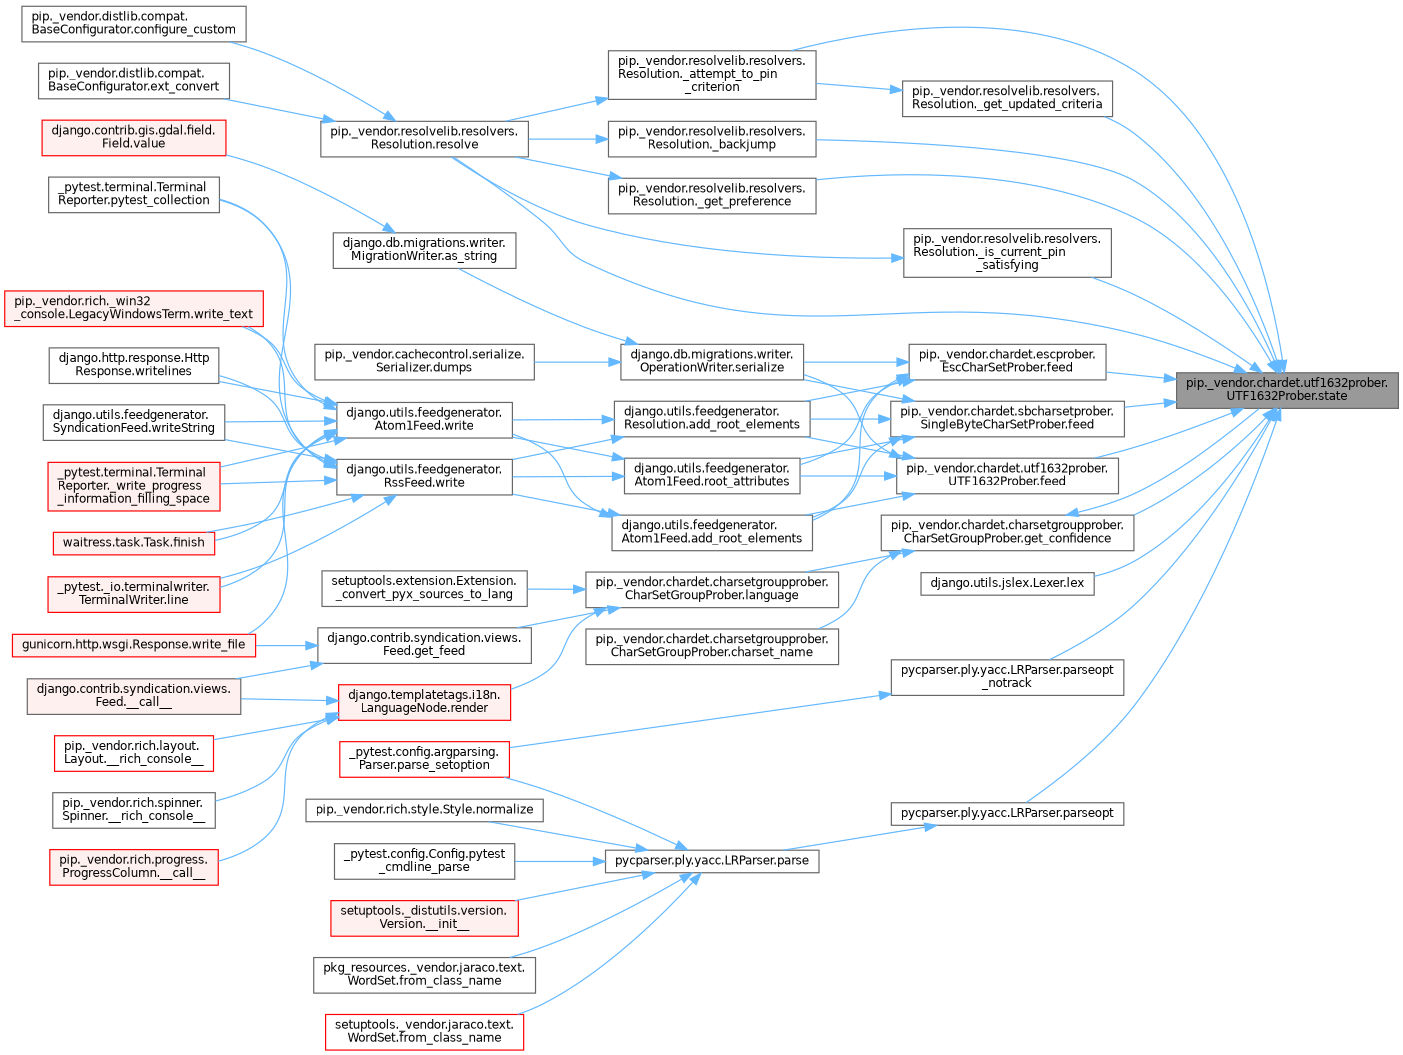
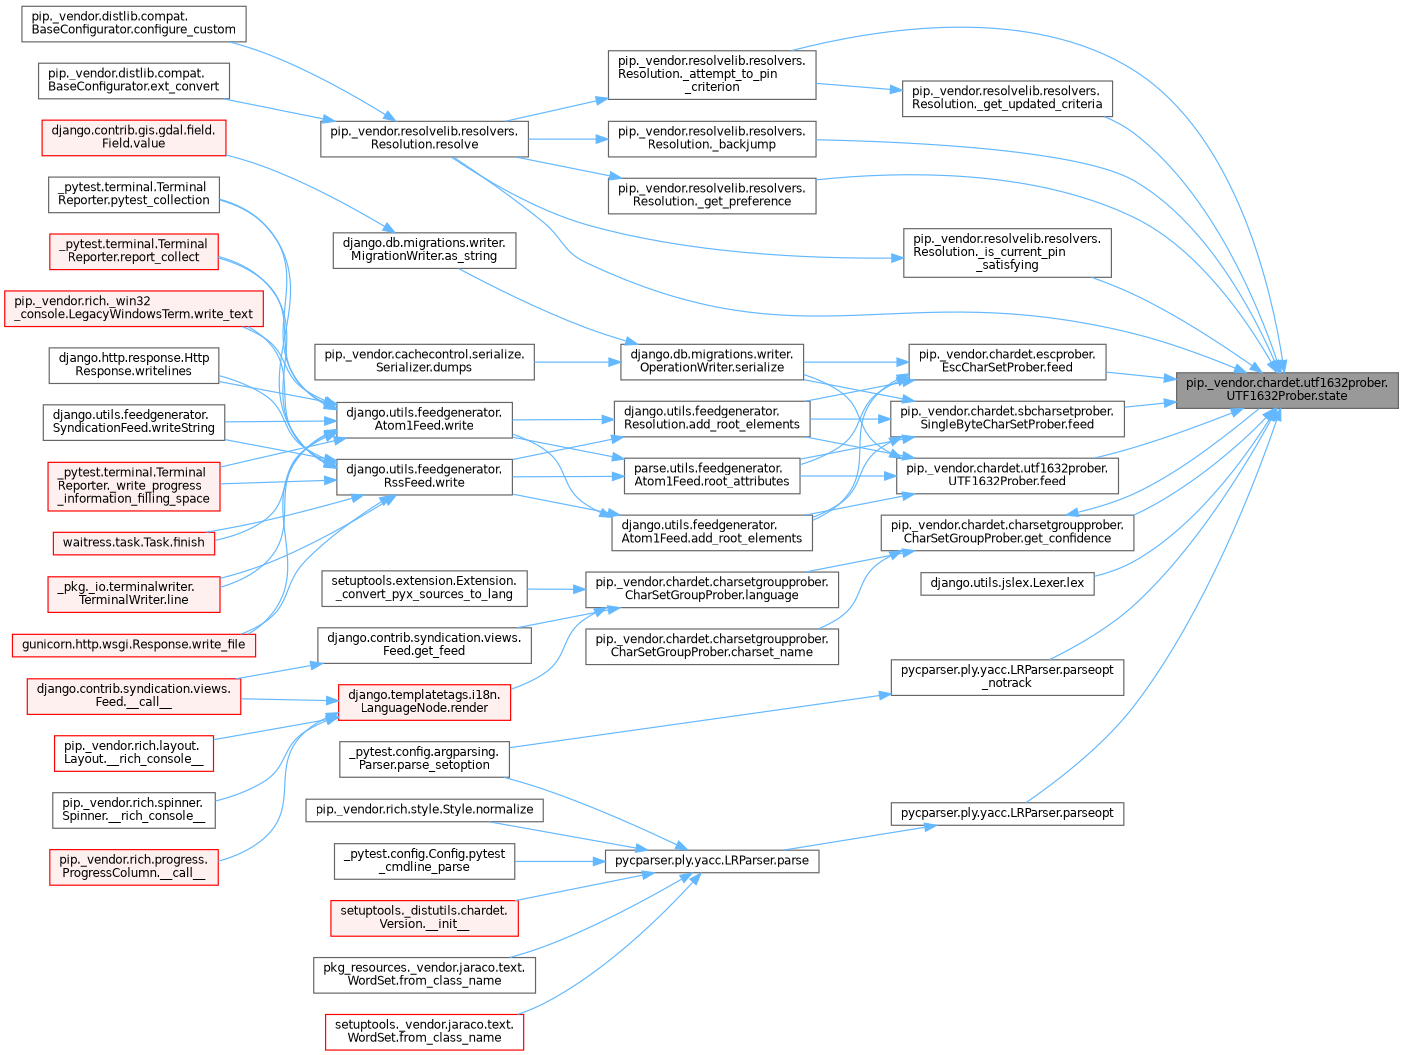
none -> (134, 252)
(712, 476) -> (712, 476)
(134, 595) -> (134, 595)
(281, 646) -> (304, 563)
(134, 697) -> (134, 697)
(425, 759) -> (425, 759)
(425, 918) -> (425, 918)
